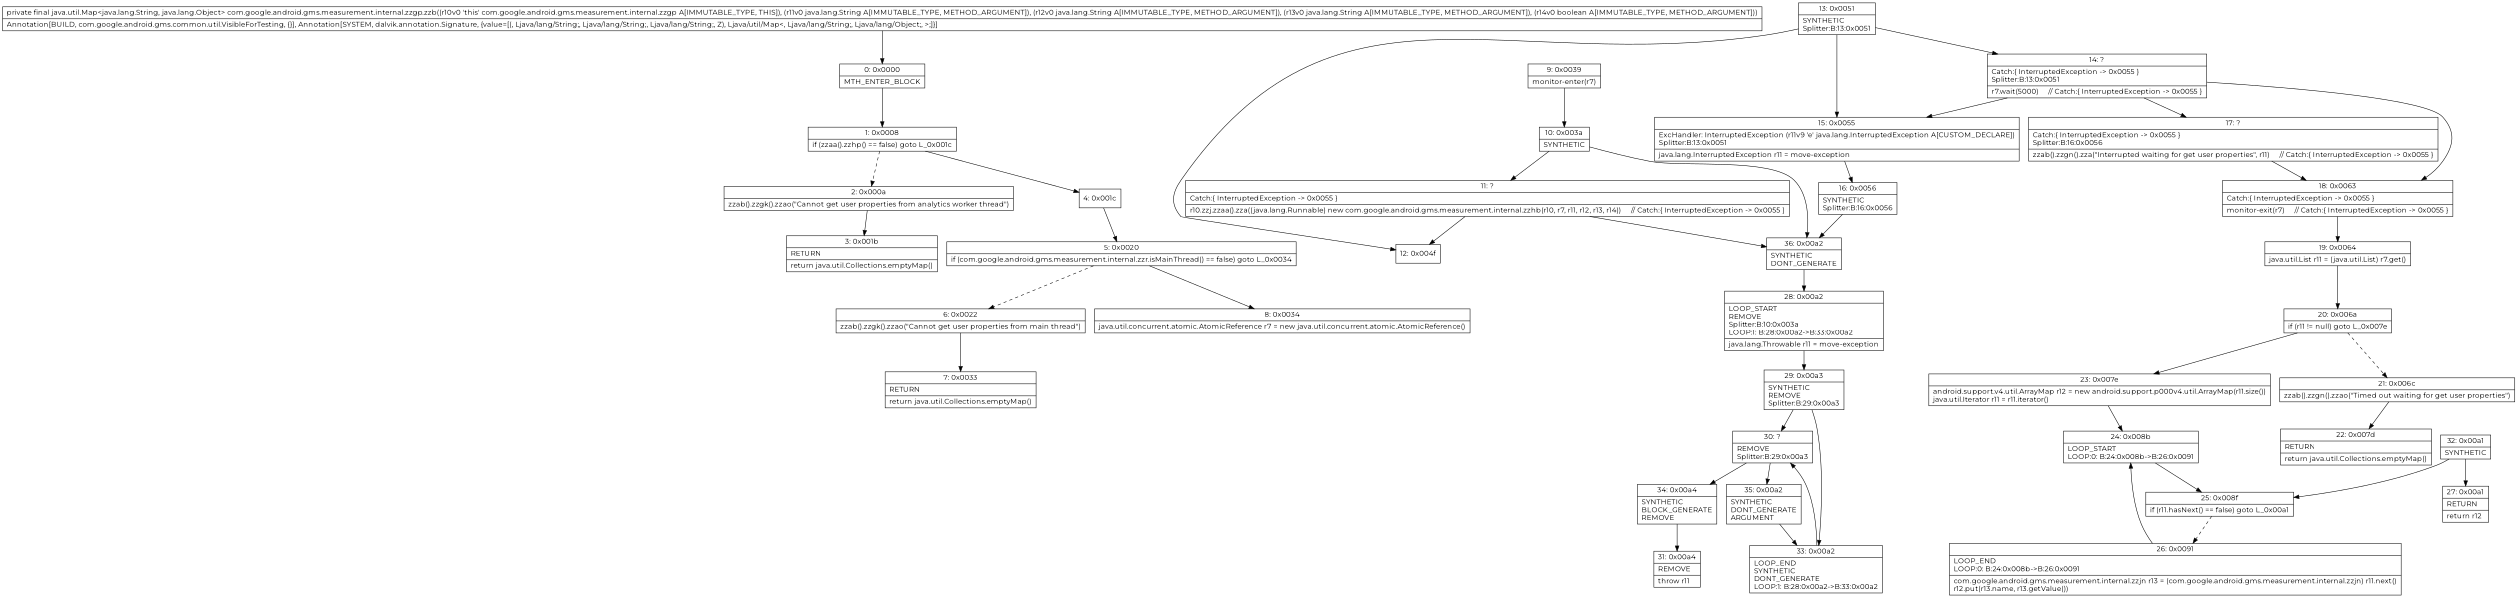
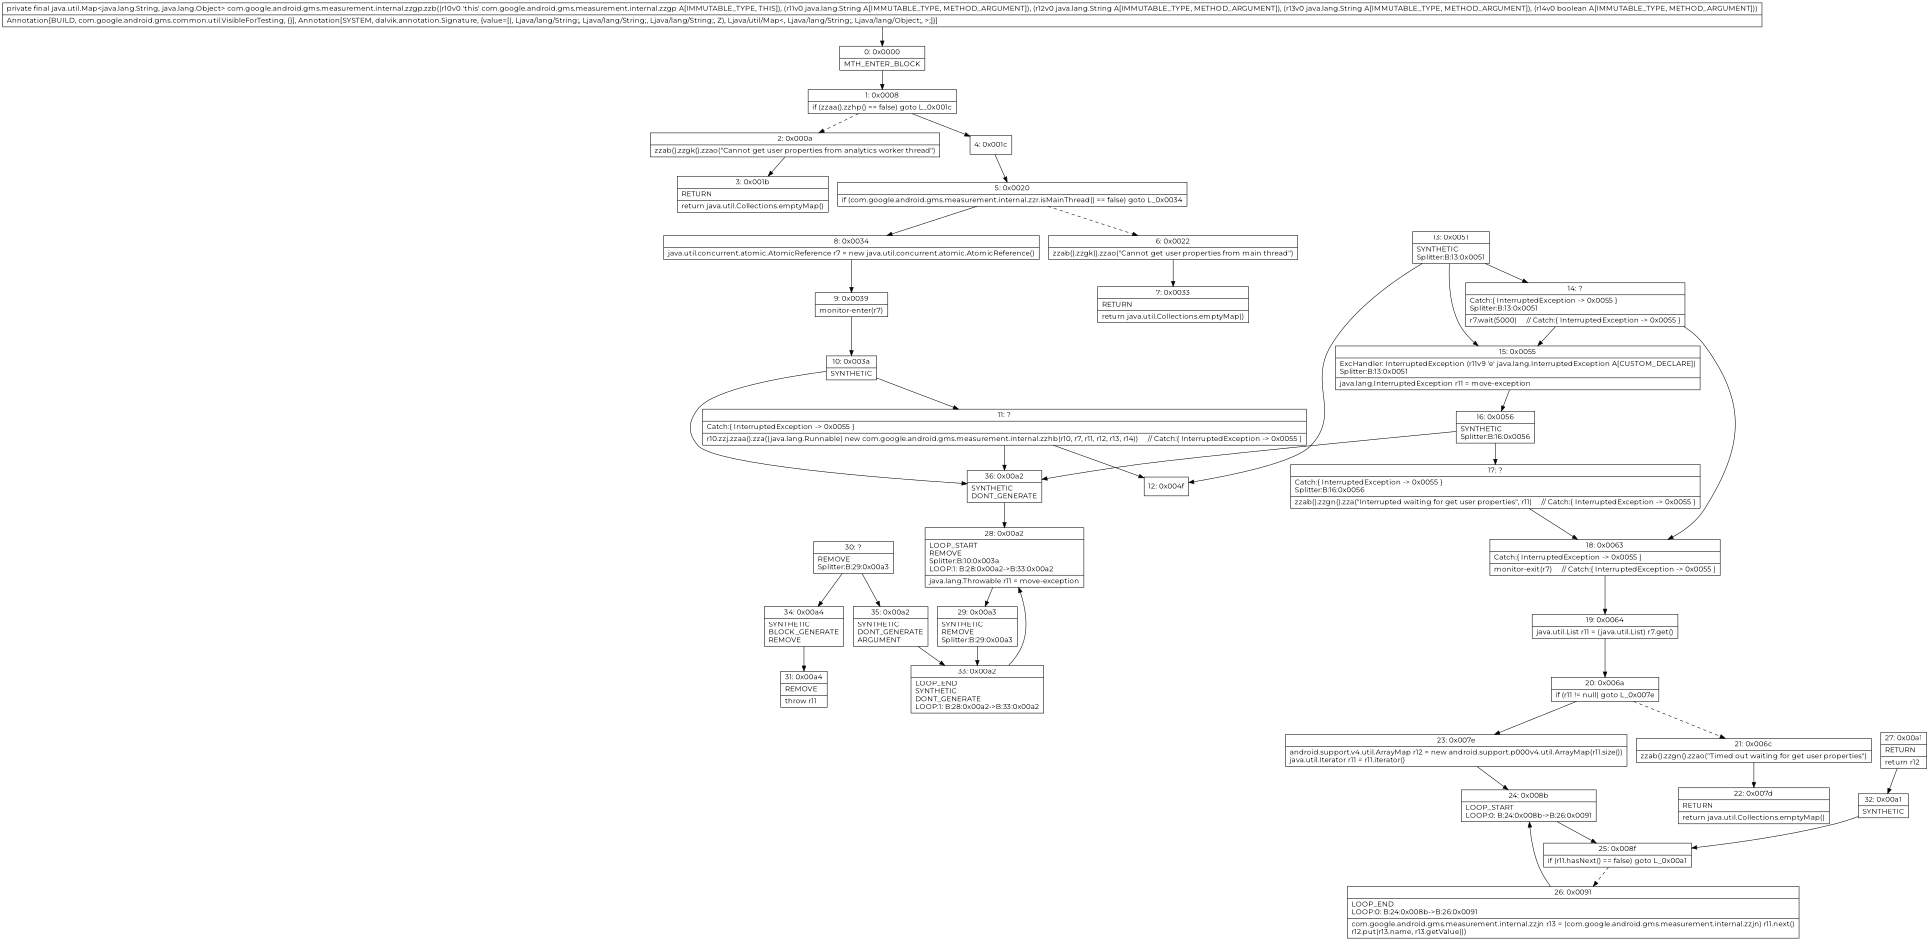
(2163, 106) -> (1495, 451)
none -> (851, 273)
(1789, 418) -> none
(2466, 470) -> (1893, 779)
(1812, 504) -> (1026, 631)
